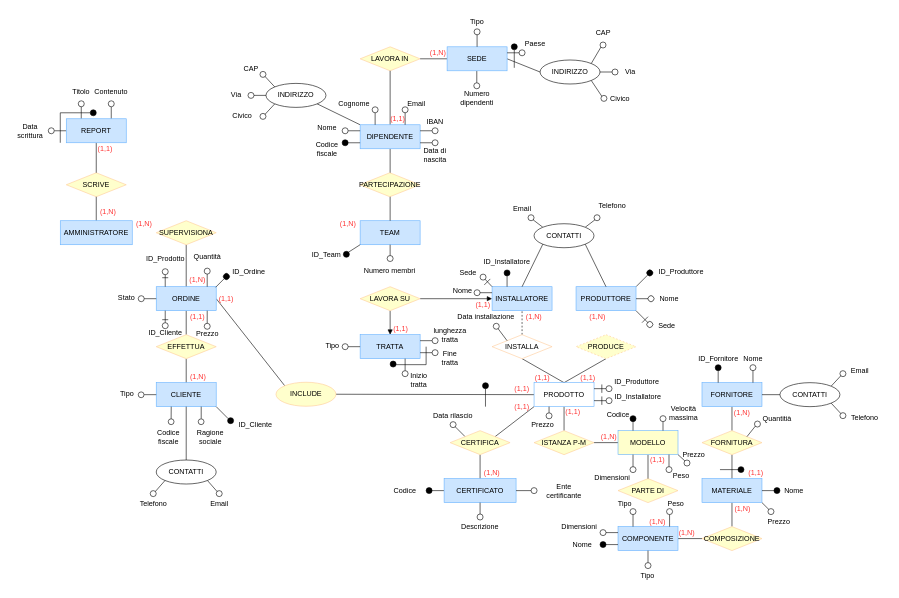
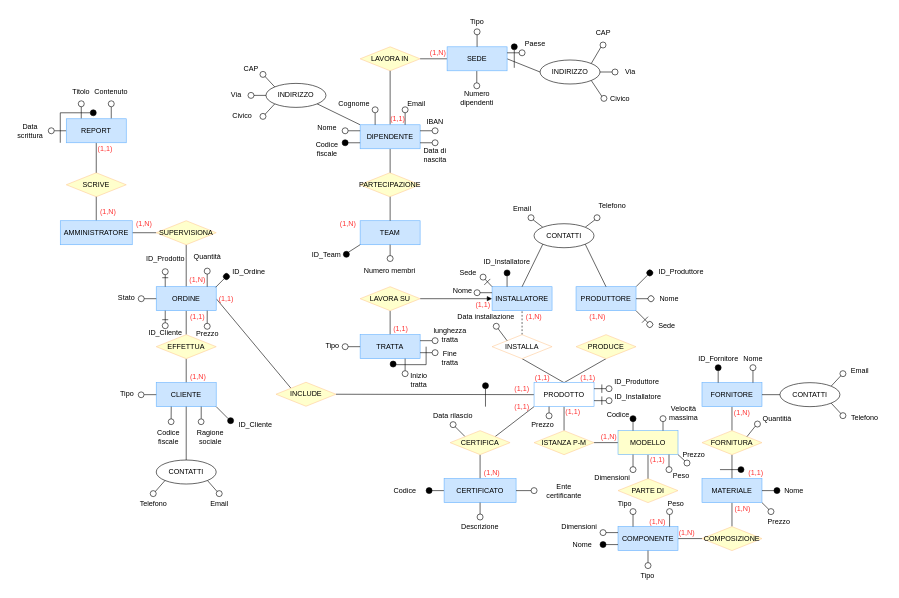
none -> (144, 233)
(390, 328) -> (390, 331)
(606, 347) -> (606, 347)
(306, 394) -> (306, 394)
